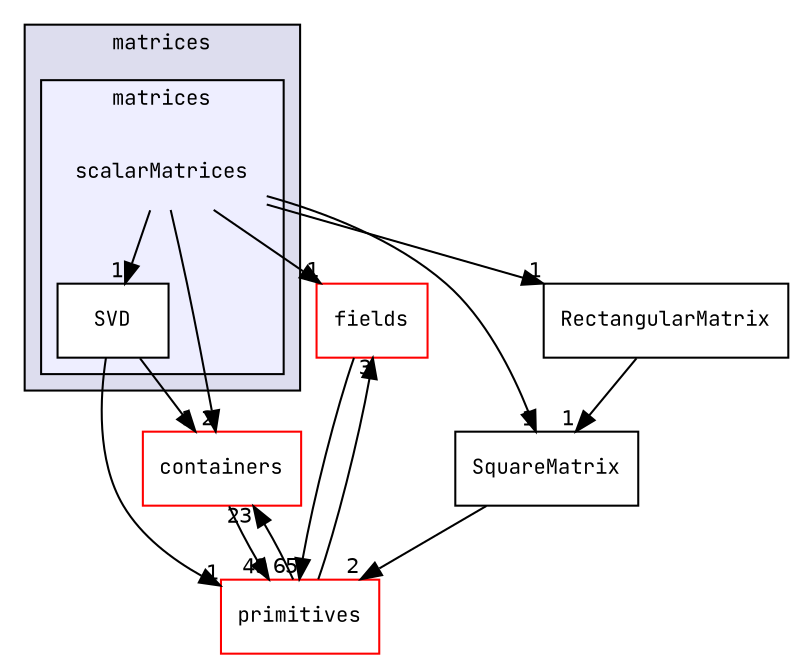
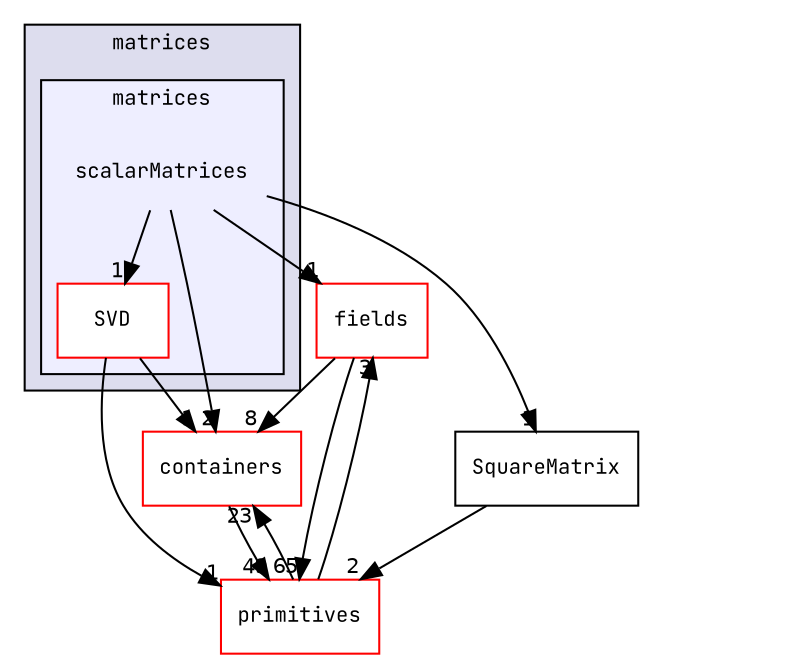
(113, 321) -> (113, 321)
(666, 321) -> none
none -> (313, 379)
